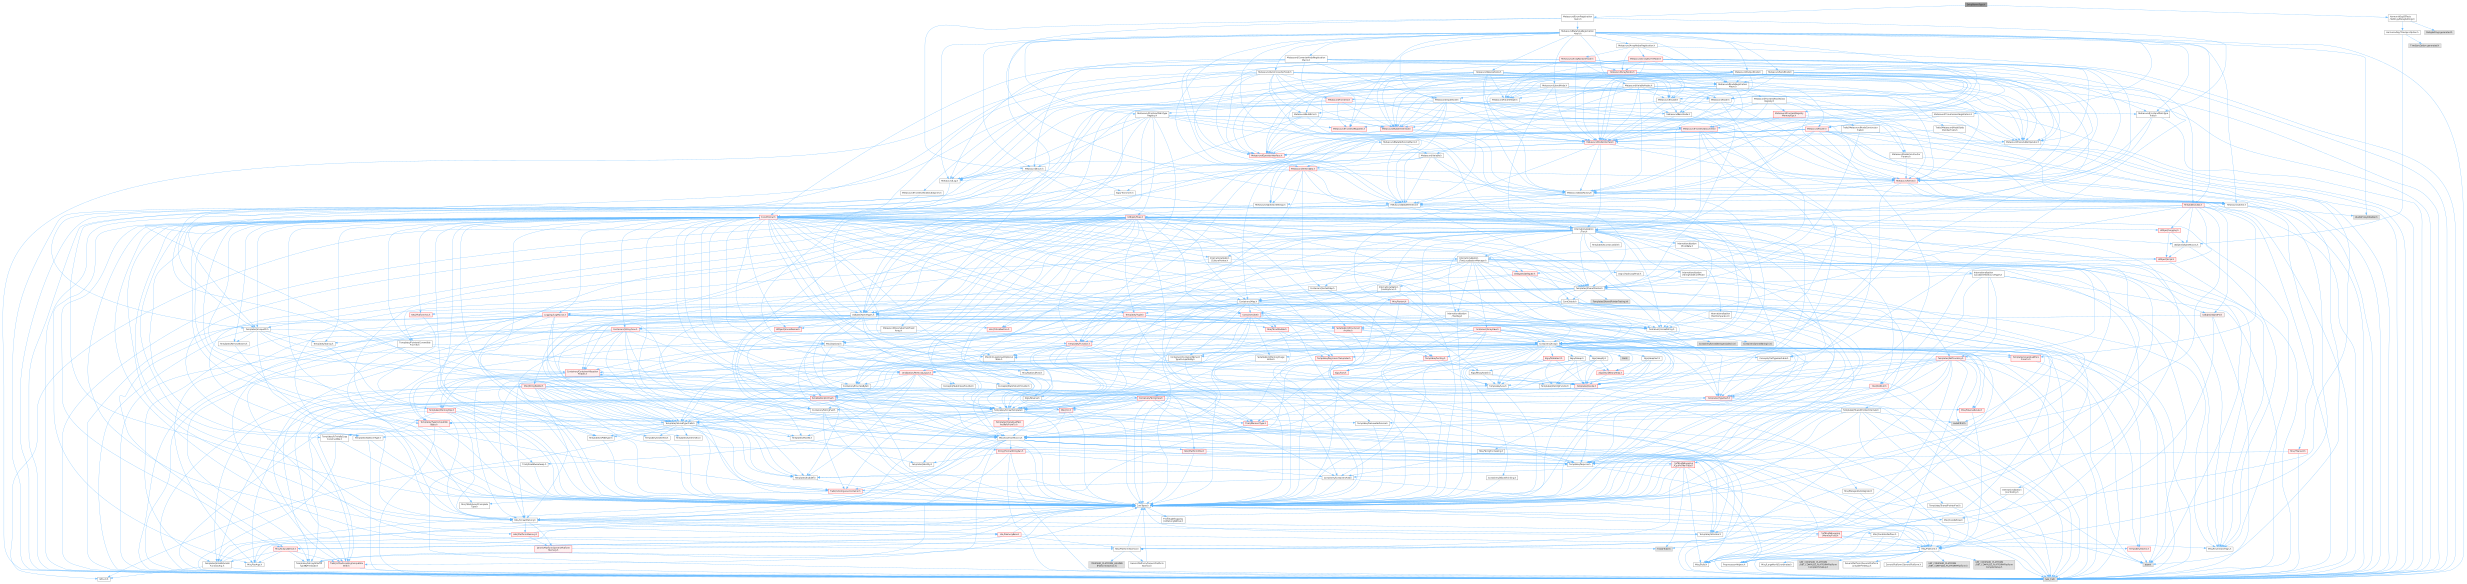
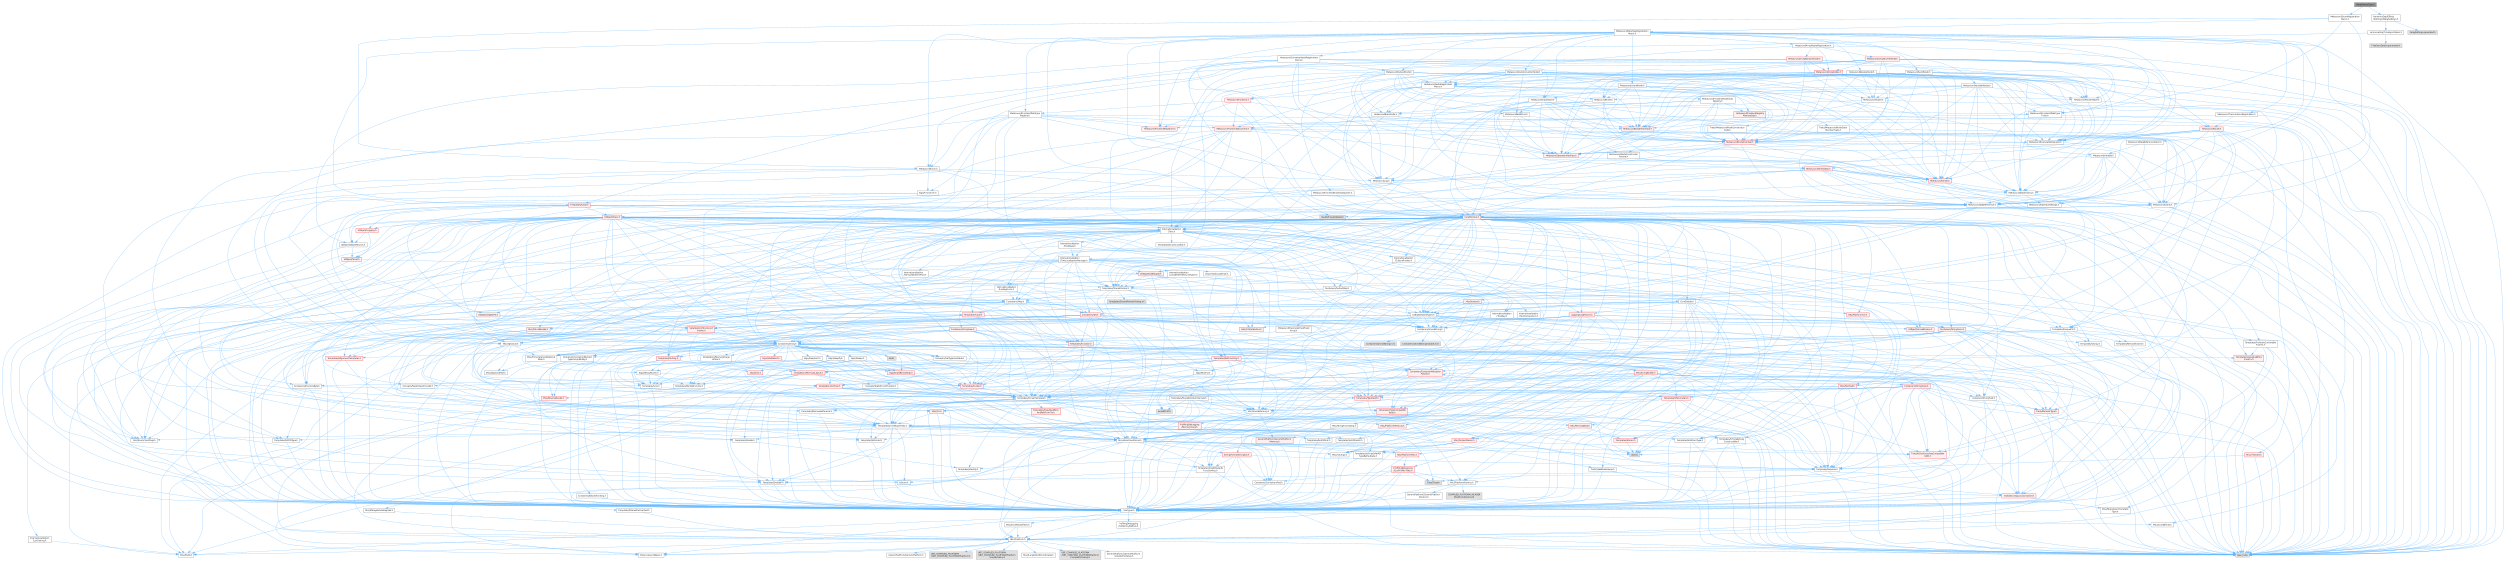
(840, 229) -> none
(823, 513) -> (1148, 450)
